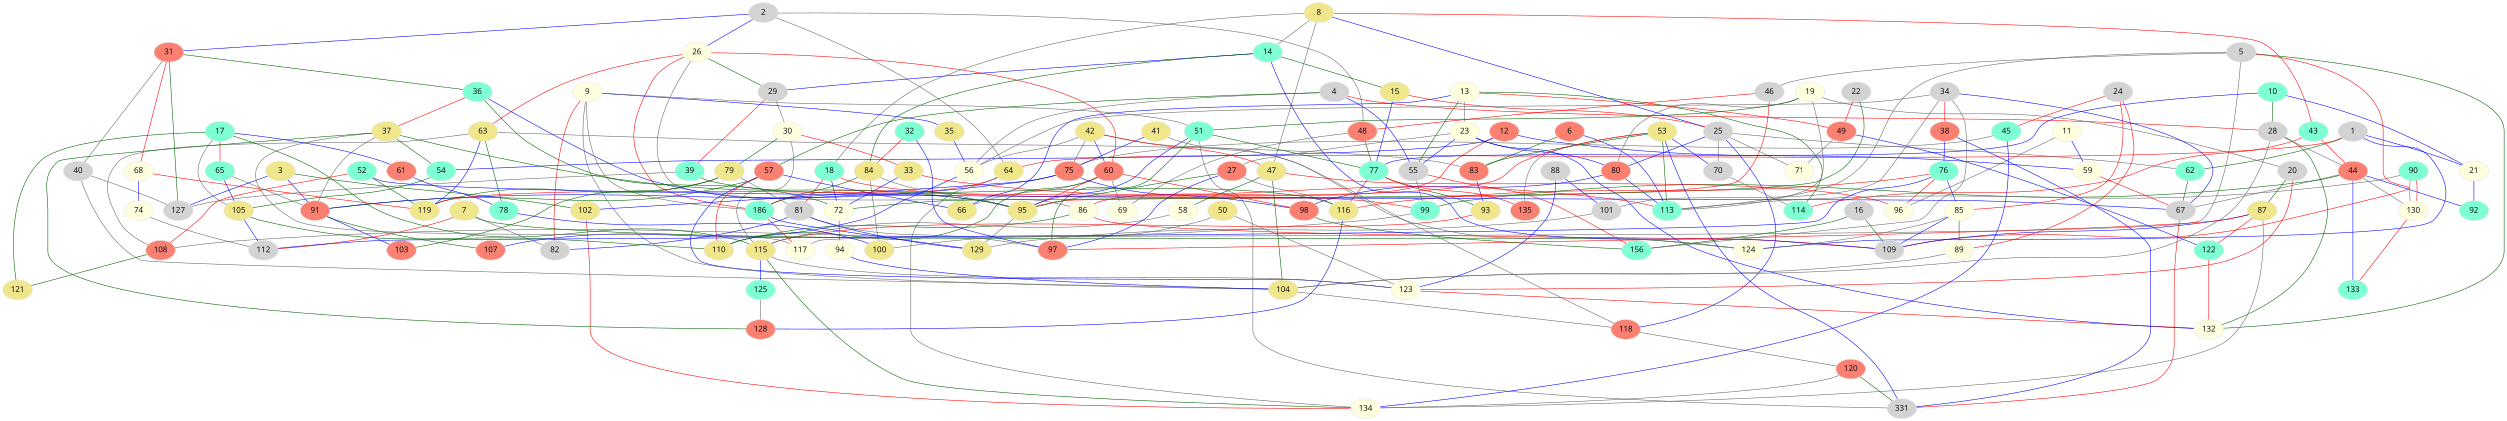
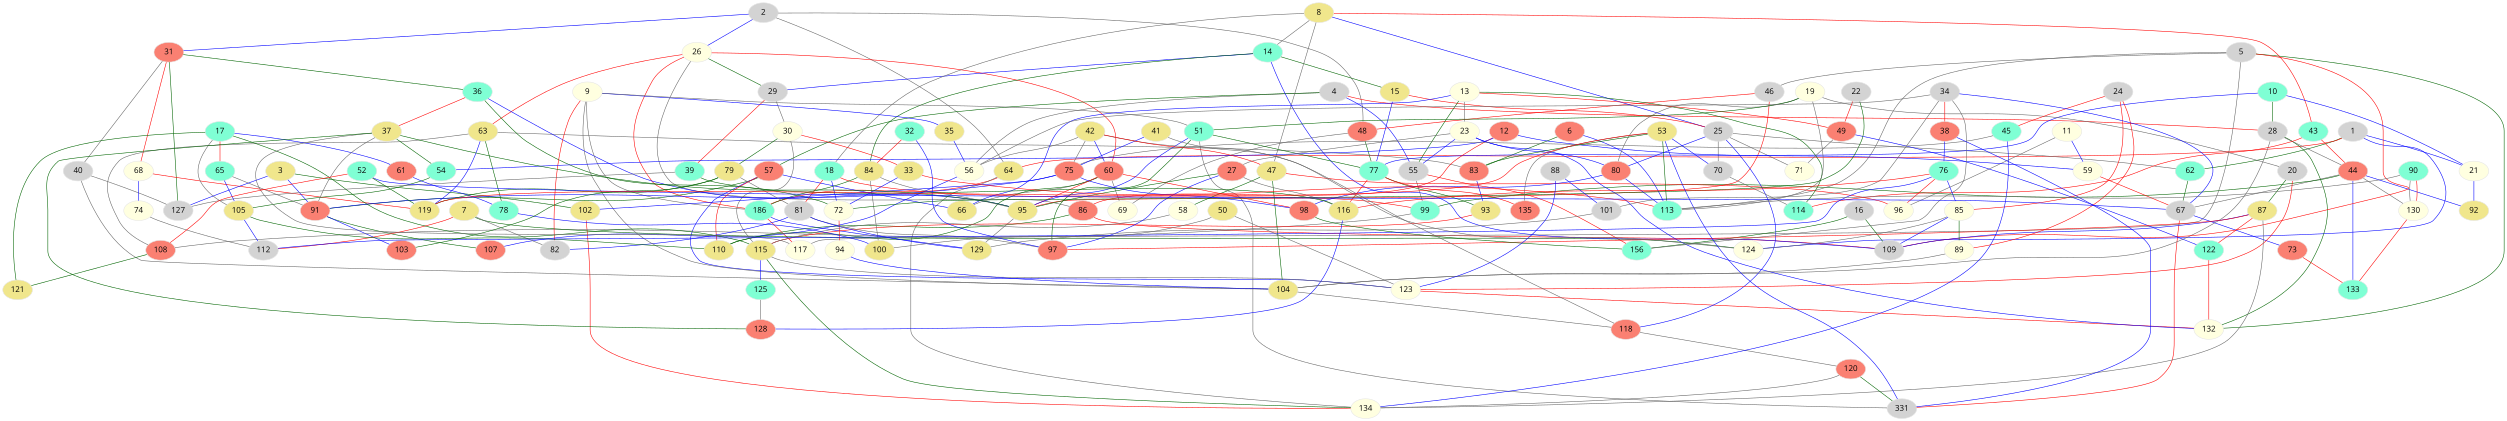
(1083, 211) -> (1083, 211)
(2474, 211) -> (2474, 211)
none -> (2292, 250)
